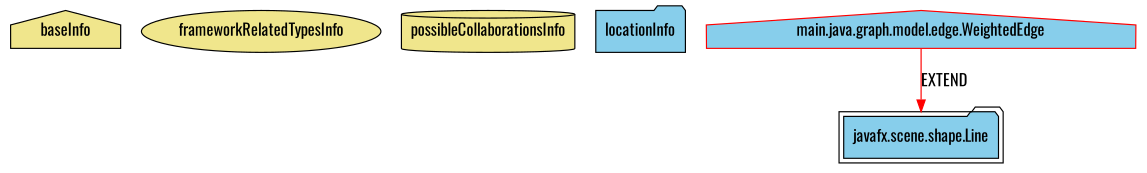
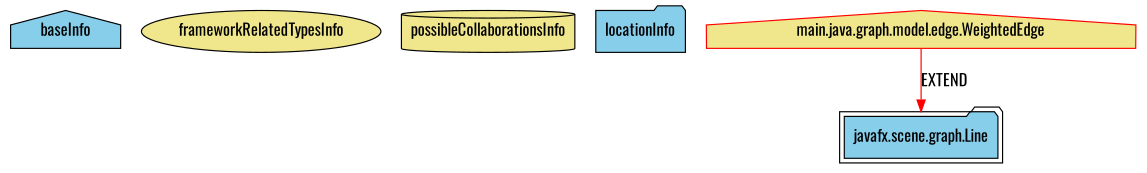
(66, 31) -> (66, 31)
(921, 31) -> (921, 31)
(921, 137) -> (921, 137)
